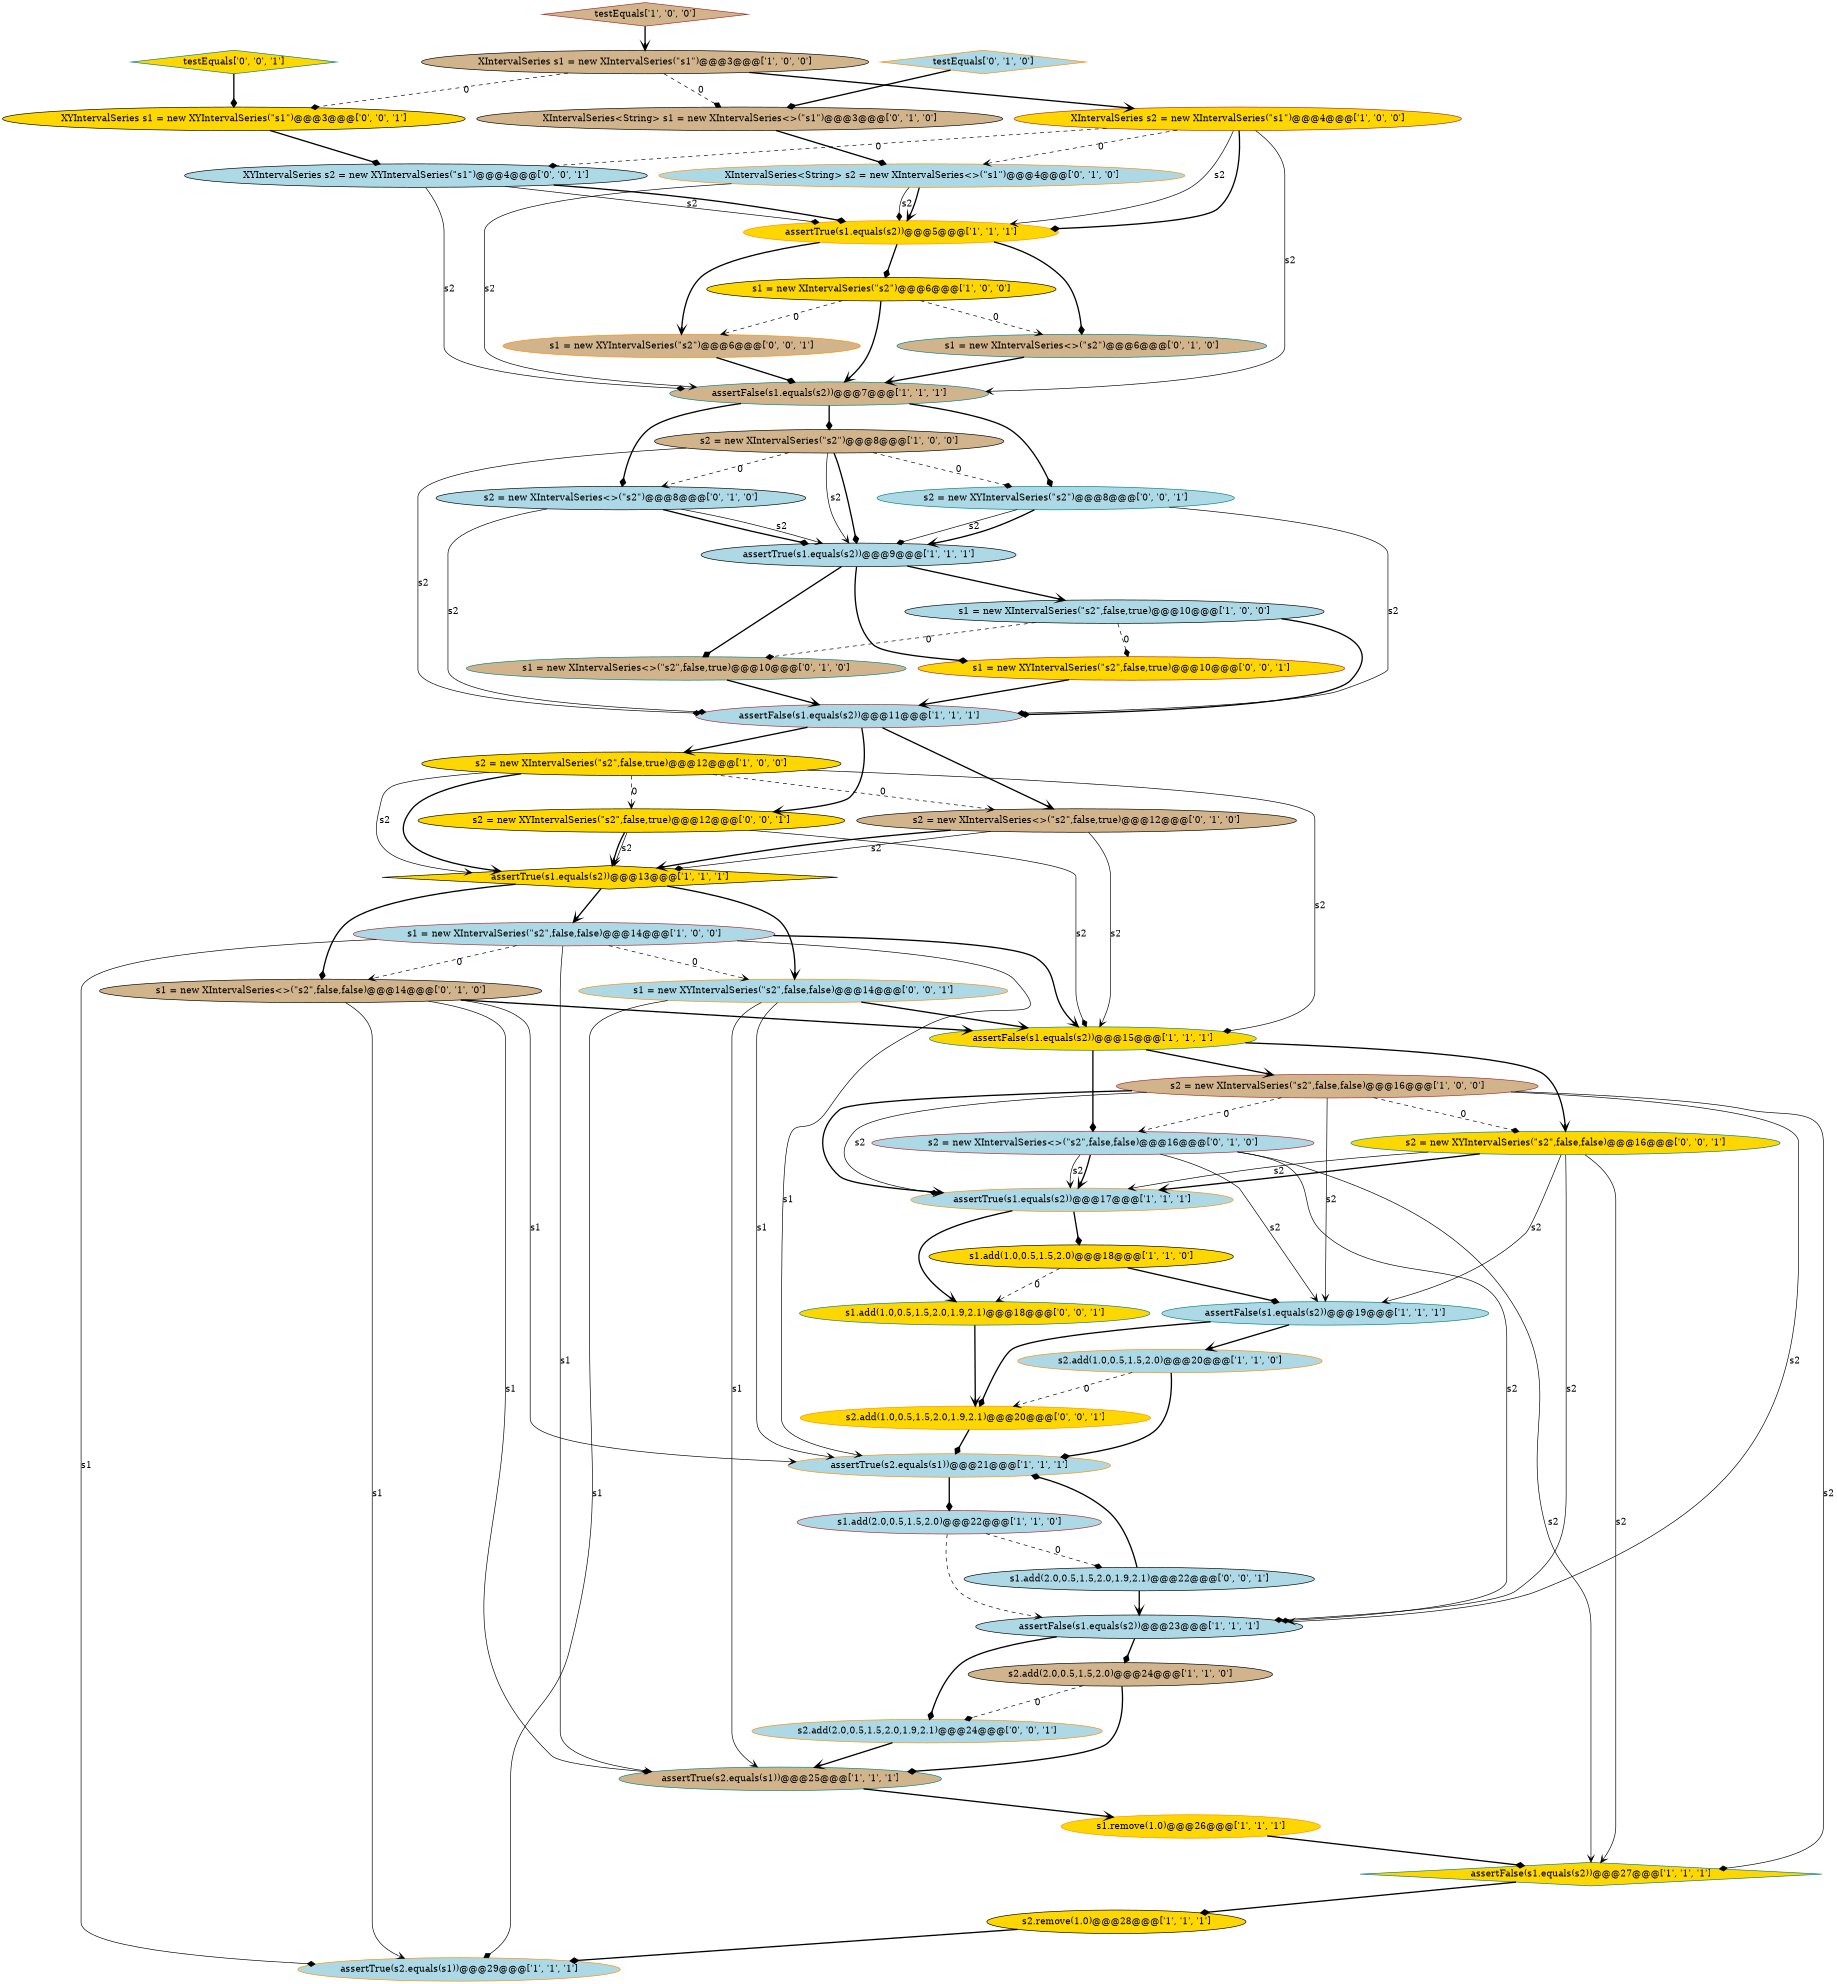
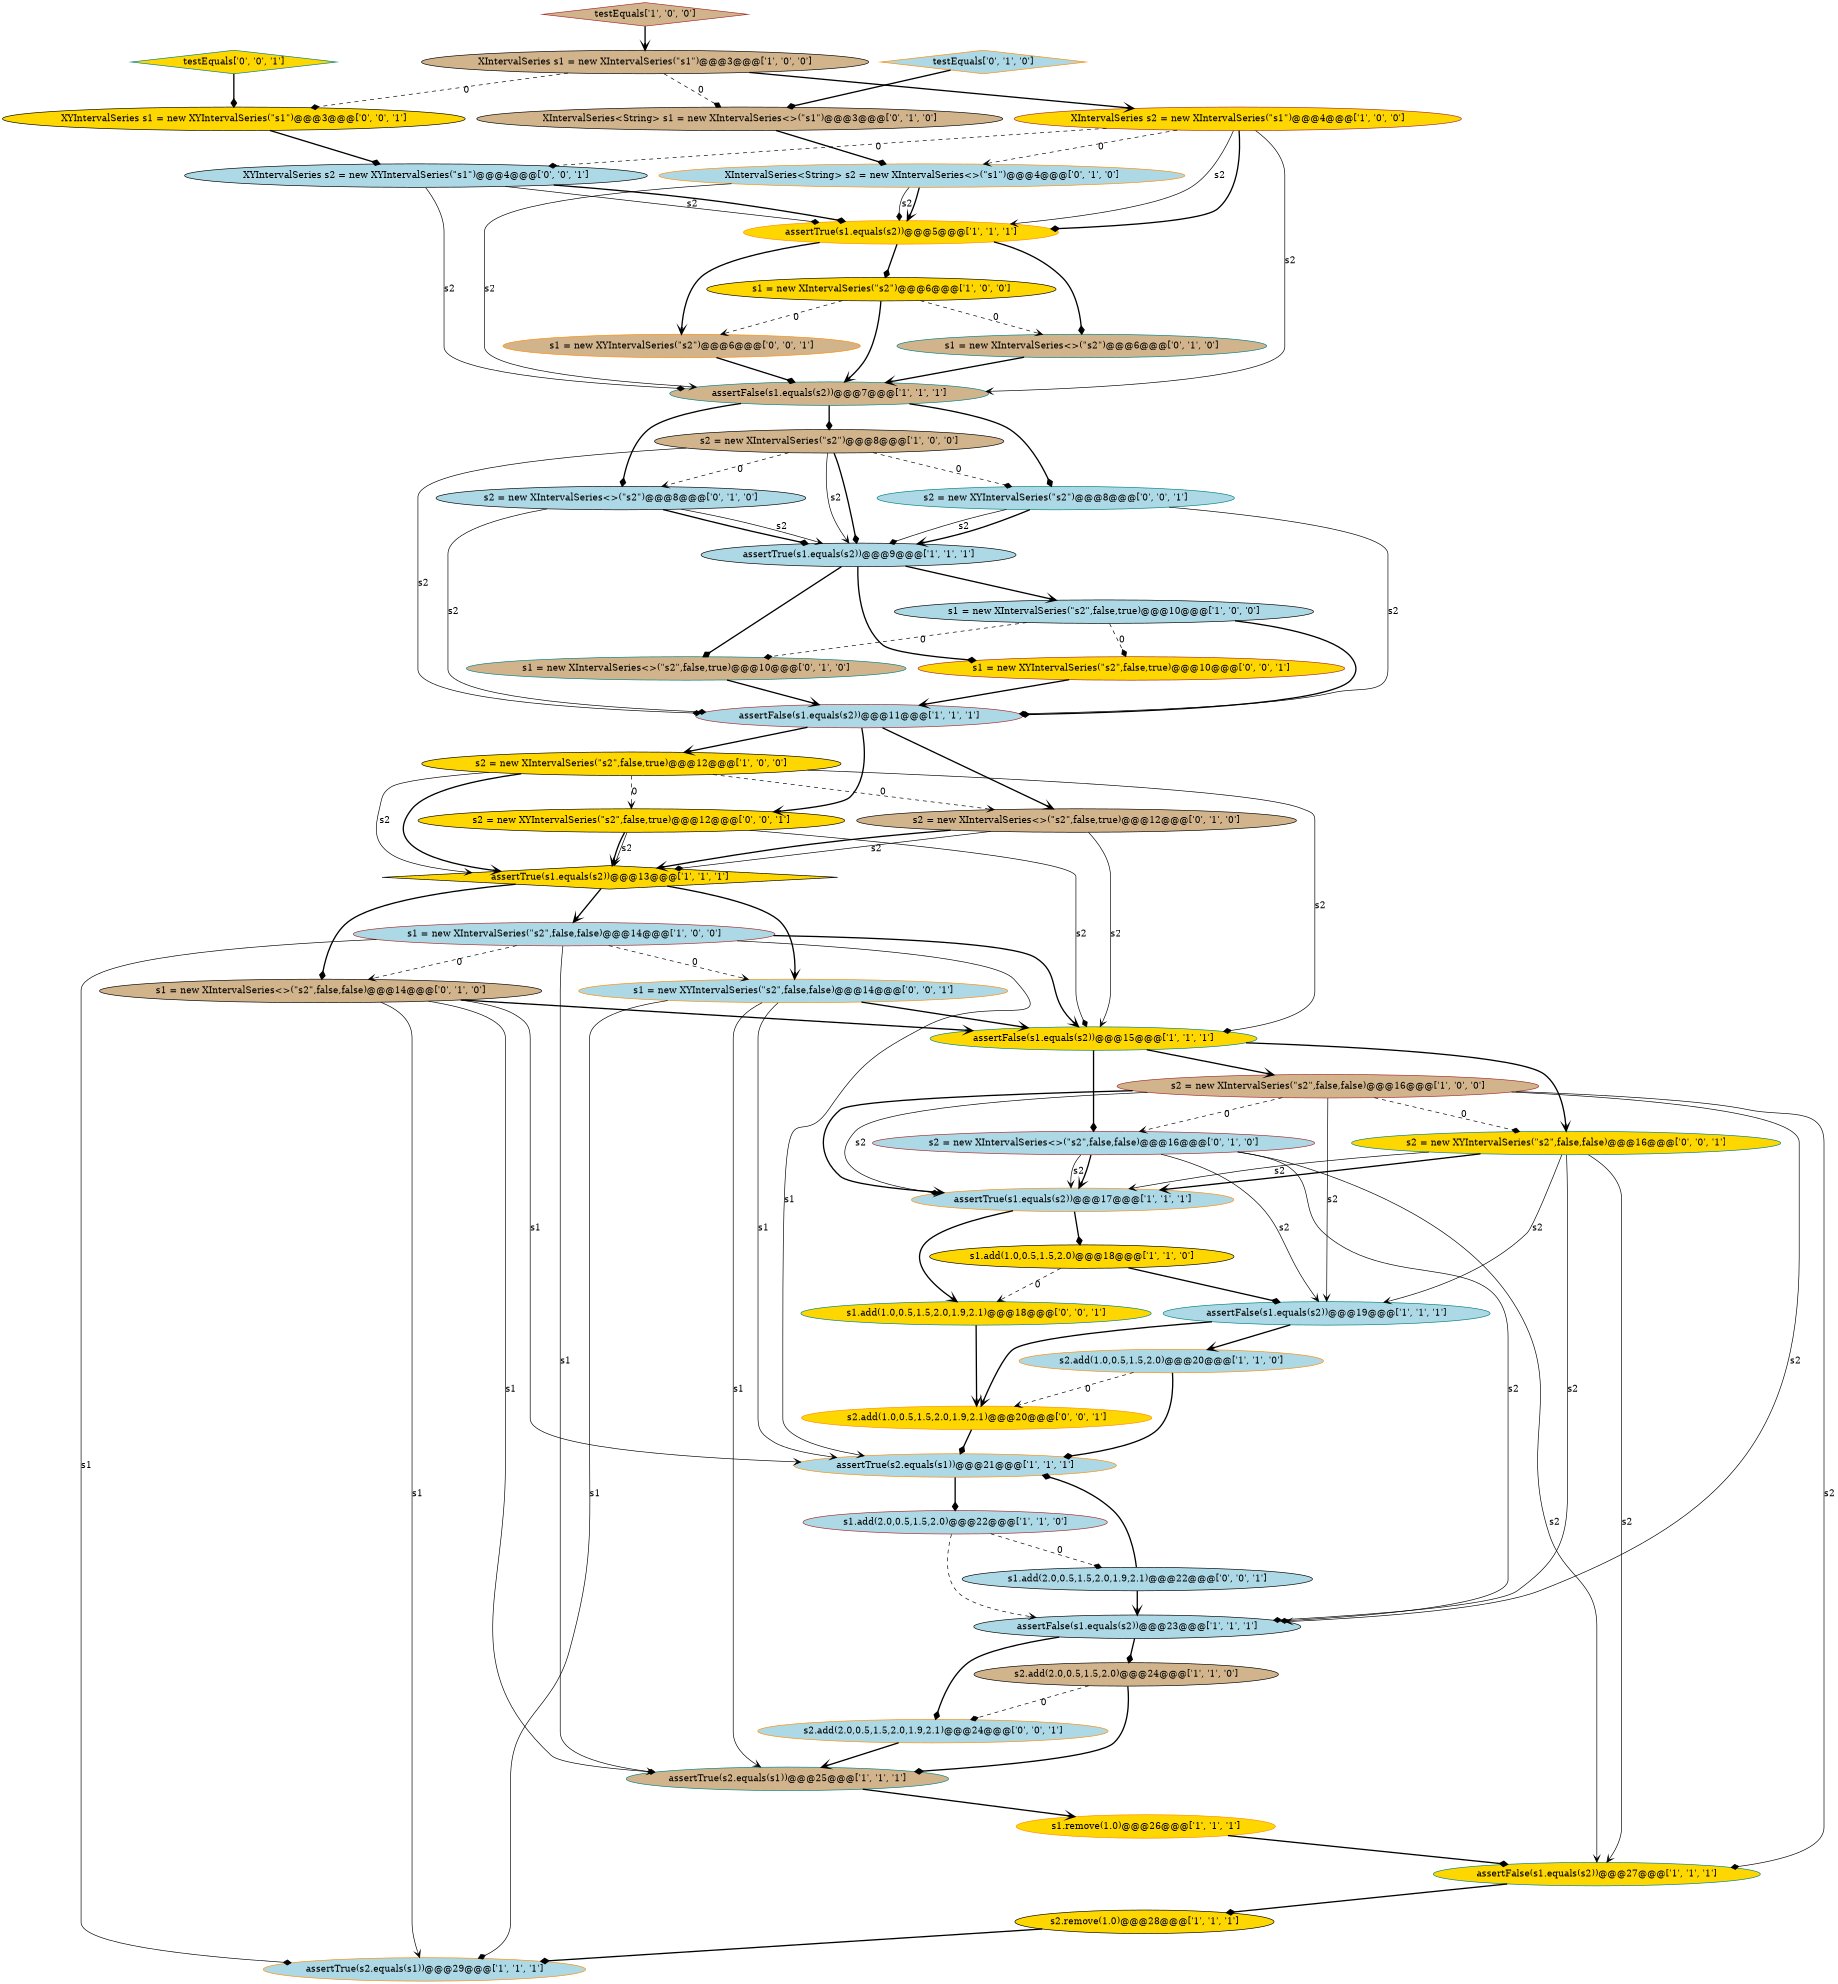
(1082, 1334) -> (1083, 1334)
(1591, 1874) -> (1597, 1874)
